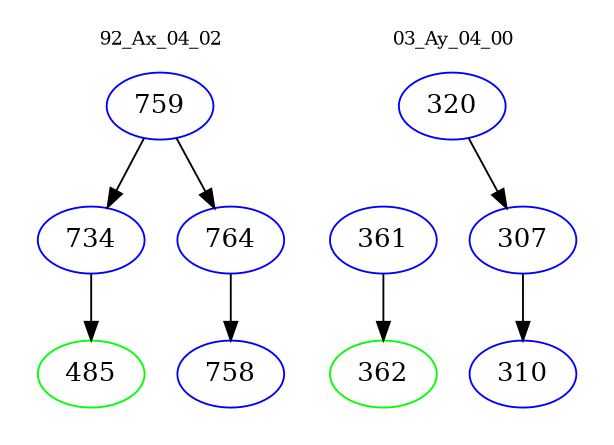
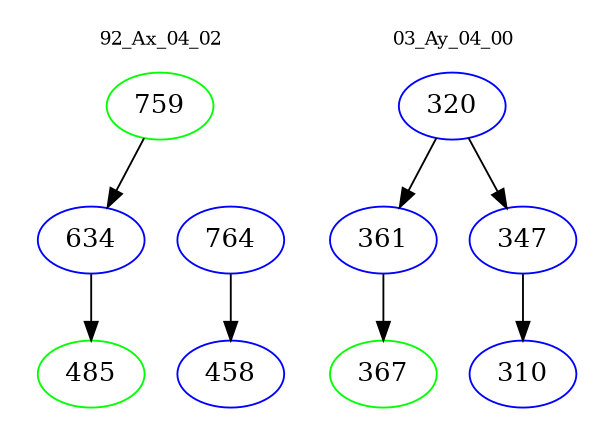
(160, 106) -> (160, 106)
none -> (422, 164)
(191, 165) -> none
(91, 240) -> (91, 240)
(523, 240) -> (523, 240)
(231, 374) -> (231, 374)
(383, 374) -> (383, 374)
